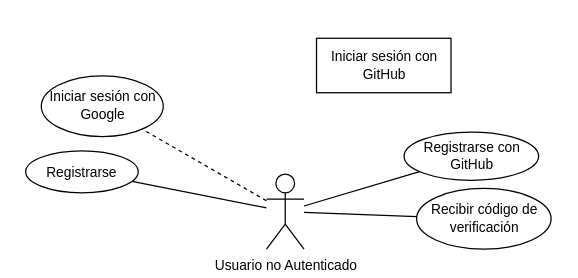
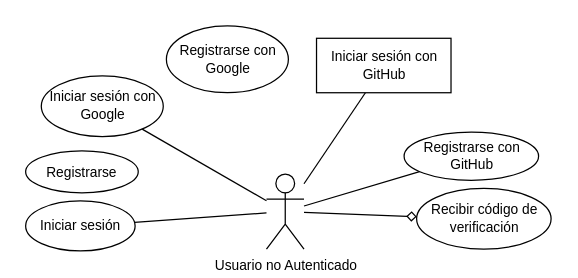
none -> (227, 59)
none -> (334, 138)
(203, 164) -> (203, 164)
(199, 194) -> none
(410, 216) -> (406, 216)
none -> (200, 217)
none -> (80, 226)
